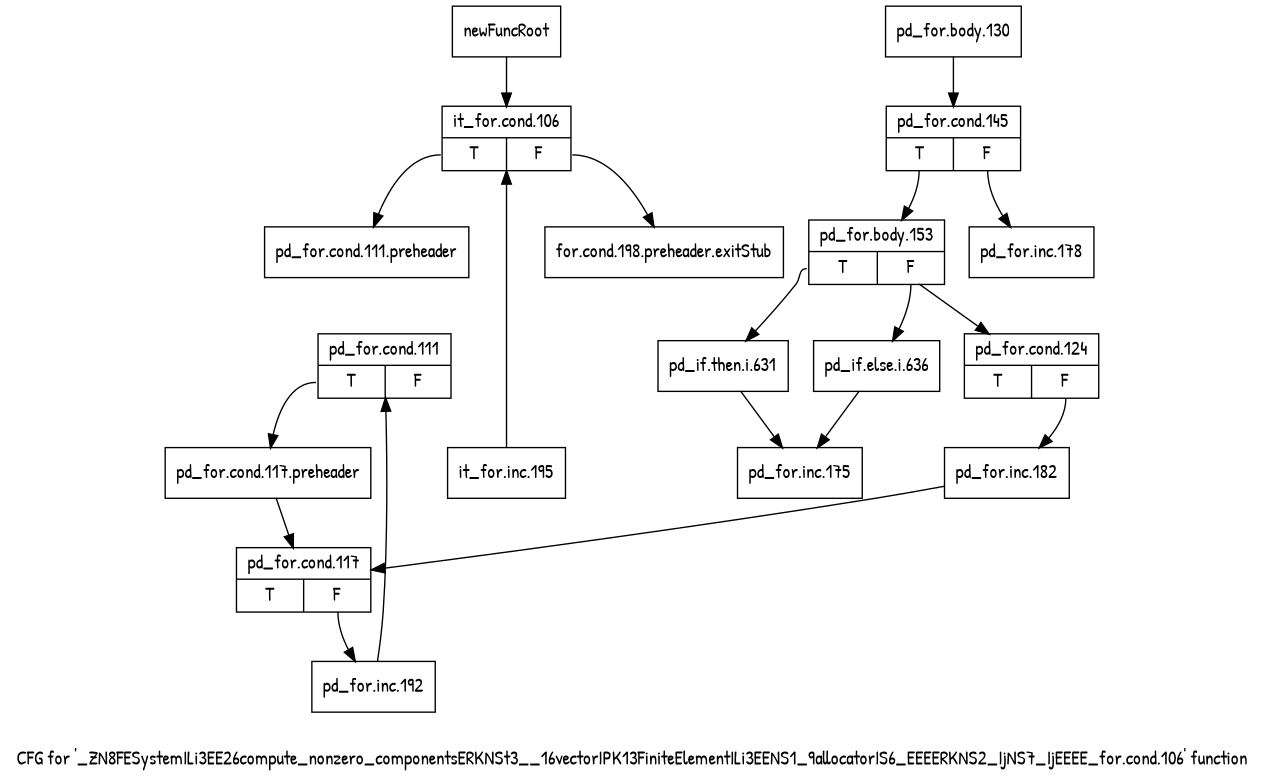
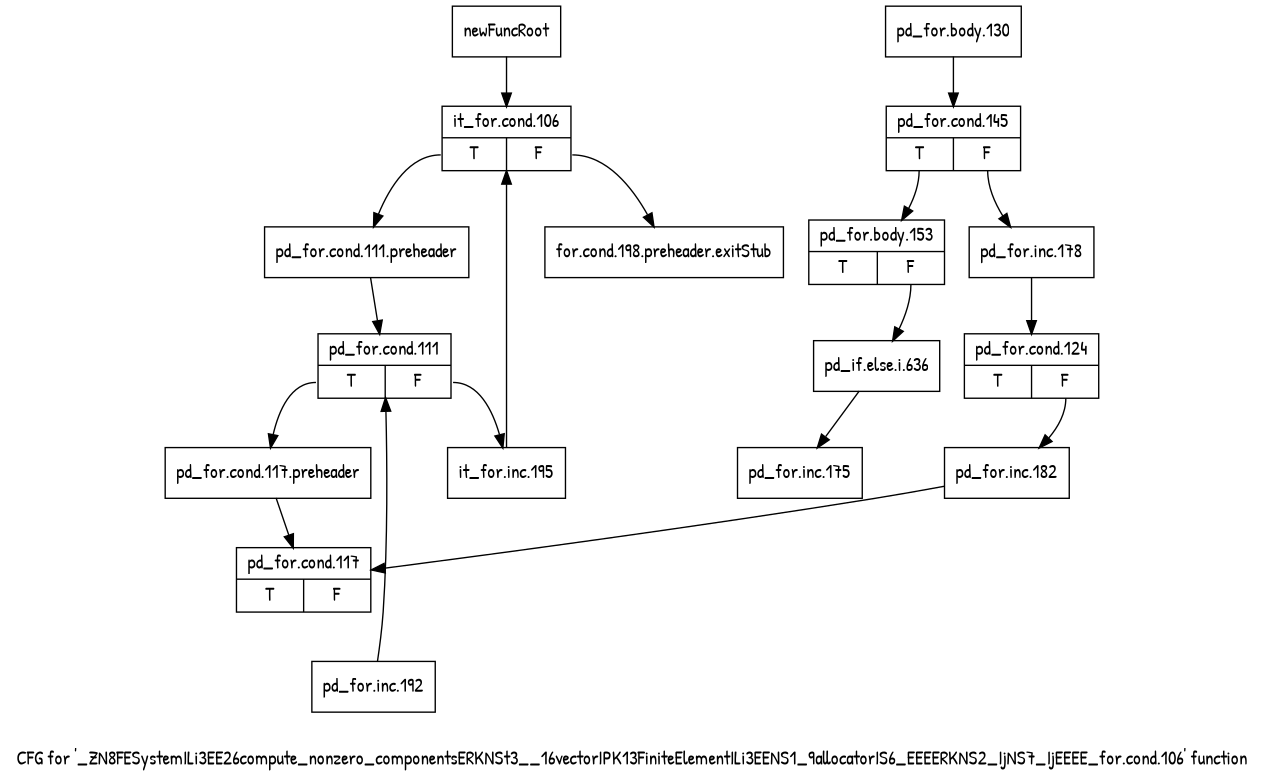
none -> (374, 299)
(948, 305) -> (1032, 299)
(723, 366) -> none
none -> (484, 401)
(341, 631) -> none
